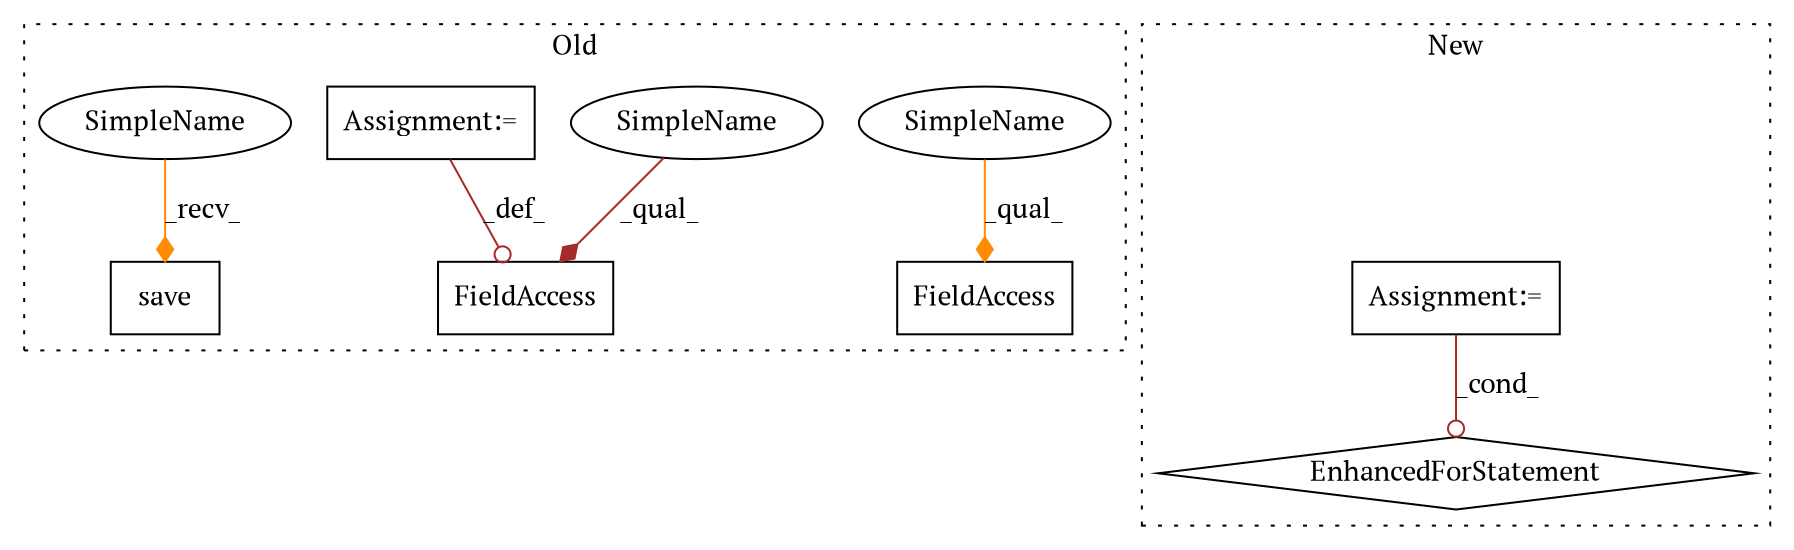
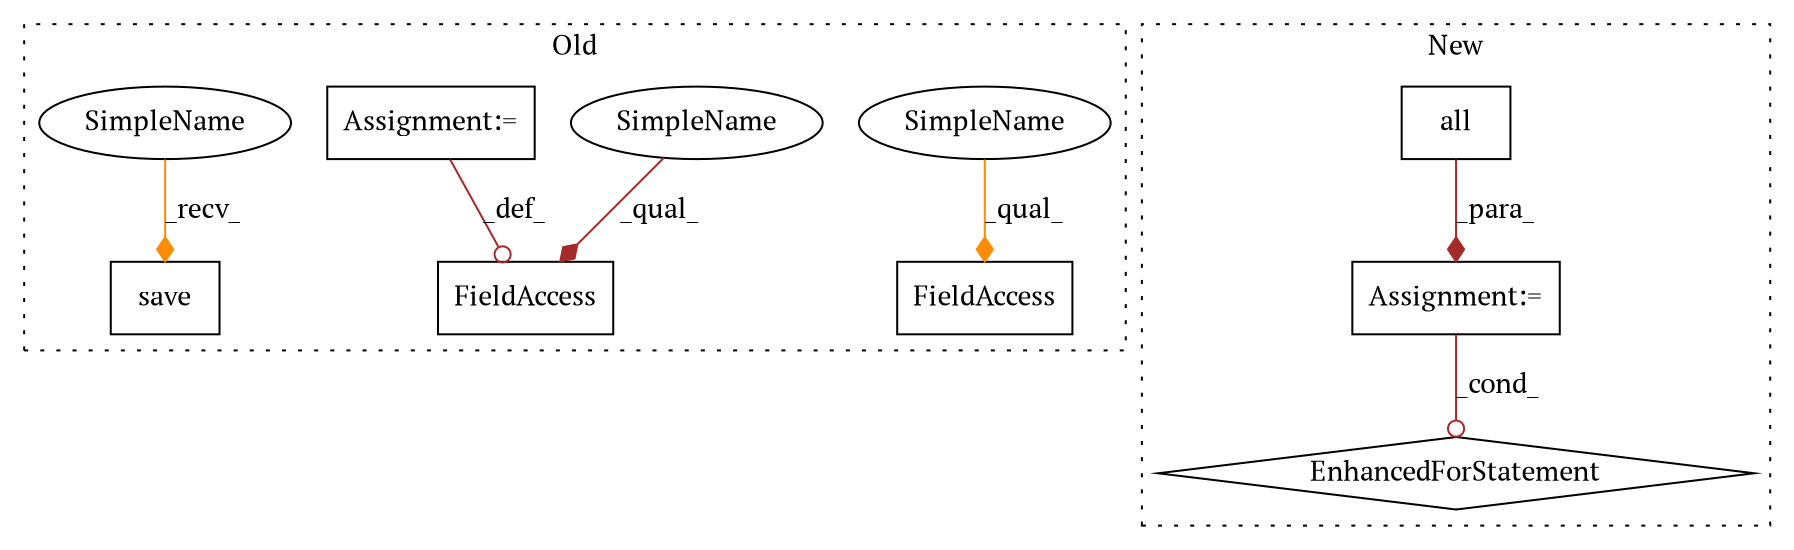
none -> (1456, 123)
